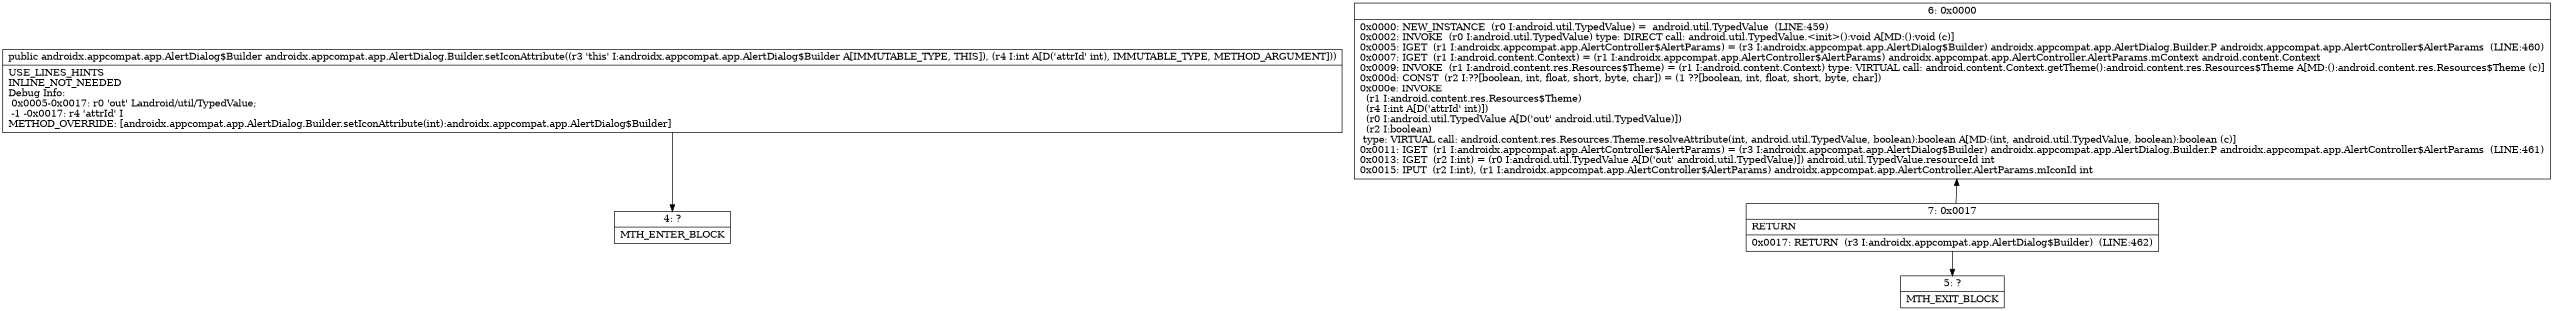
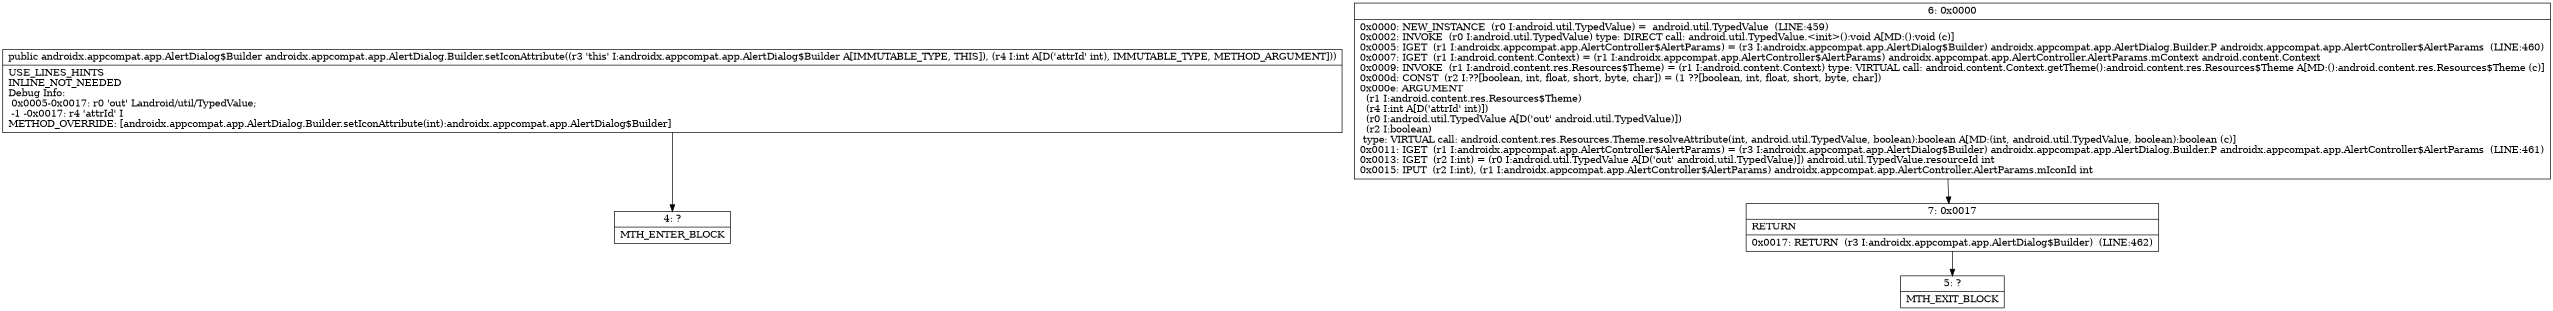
(1404, 89) -> (1414, 89)
(1956, 195) -> (1948, 188)
